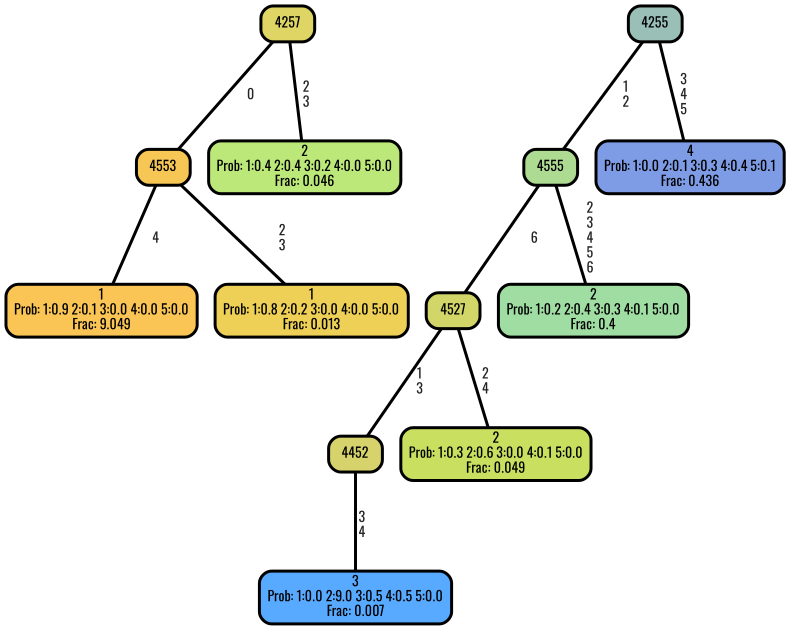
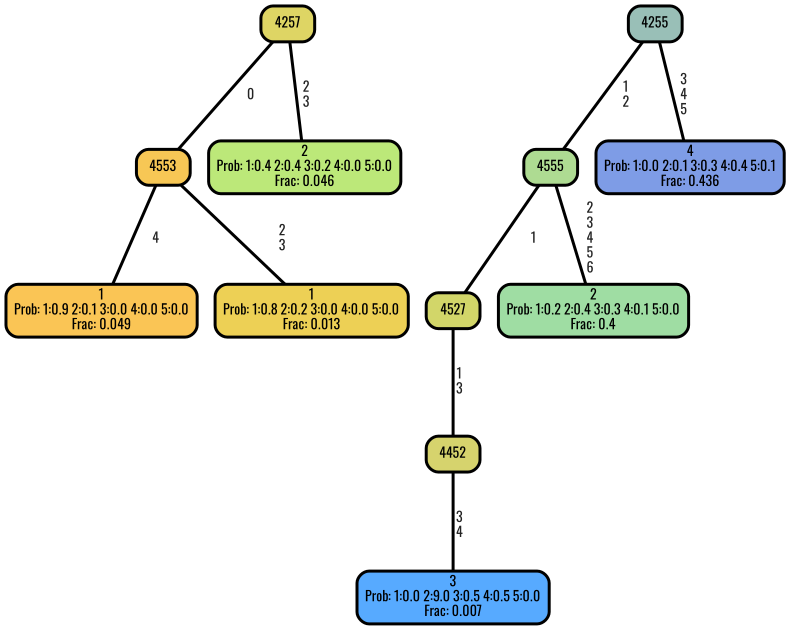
(533, 239) -> (532, 239)
(102, 311) -> (102, 311)
(496, 454) -> none
